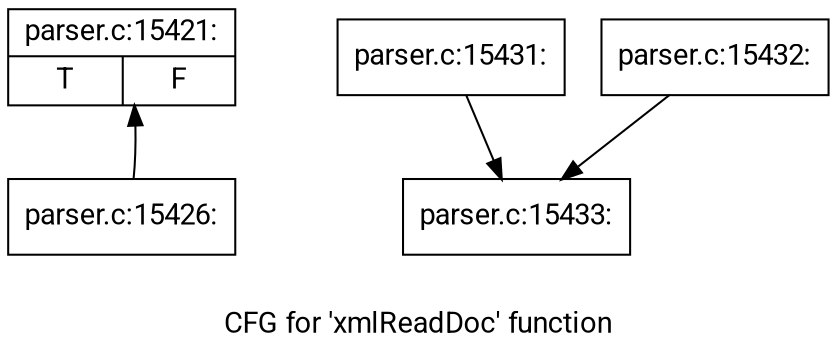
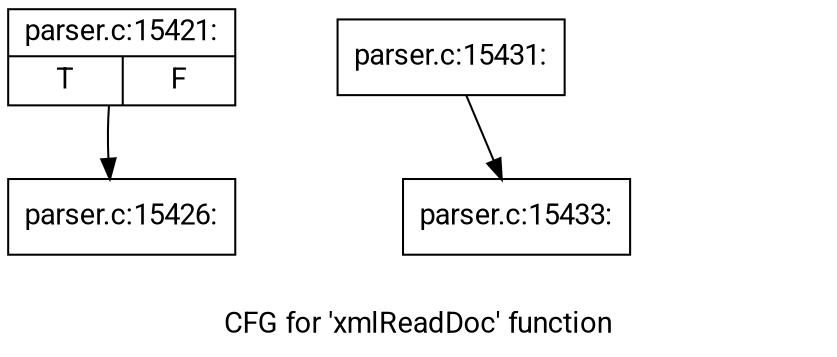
(715, 57) -> none
(135, 153) -> (108, 132)
